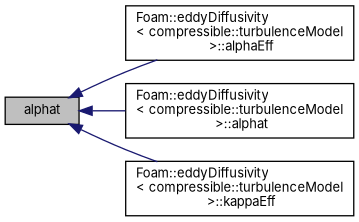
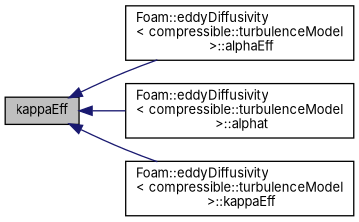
(42, 111) -> (42, 111)
